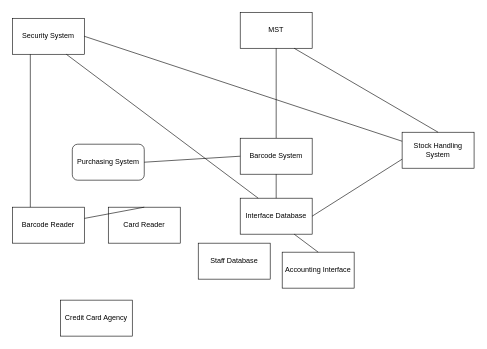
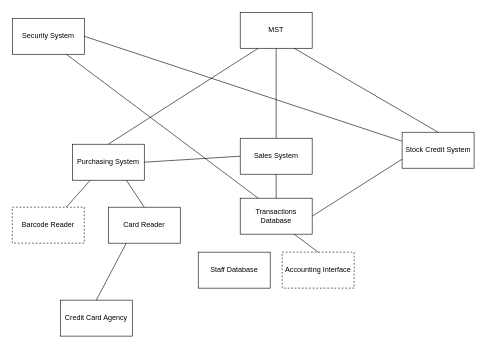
none -> (183, 96)
(30, 131) -> none
(438, 150) -> (438, 150)
(276, 156) -> (276, 156)
(108, 162) -> (108, 162)
none -> (78, 194)
(115, 213) -> (135, 194)
(276, 216) -> (276, 216)
(48, 225) -> (48, 225)
(234, 261) -> (234, 270)
(318, 270) -> (318, 270)
none -> (111, 272)
